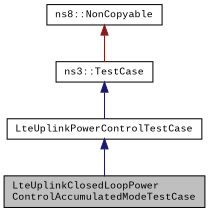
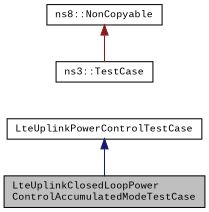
(104, 106) -> none
